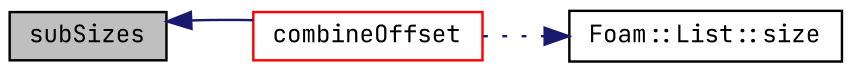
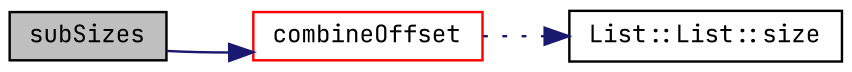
(223, 20) -> (198, 52)
(706, 36) -> (706, 36)
